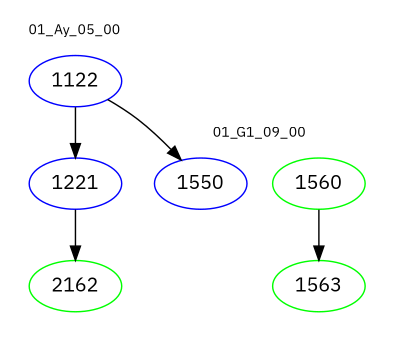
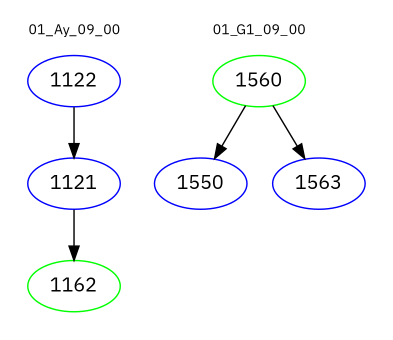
(75, 31) -> (75, 31)
(153, 133) -> (234, 126)
(75, 184) -> (74, 184)
(75, 286) -> (74, 286)
(319, 286) -> (319, 184)
